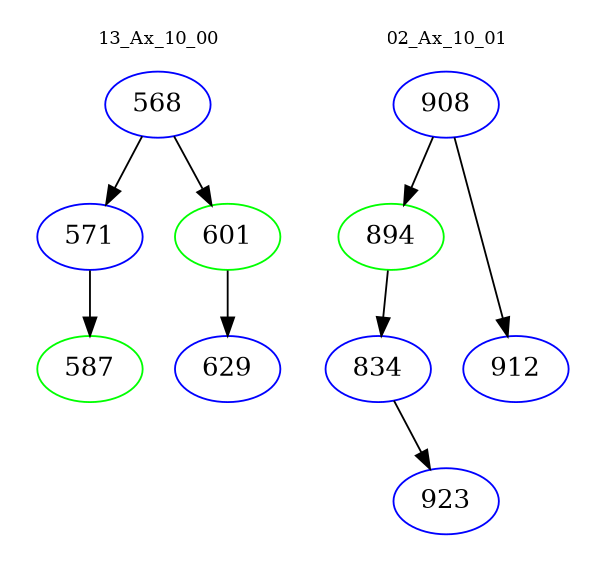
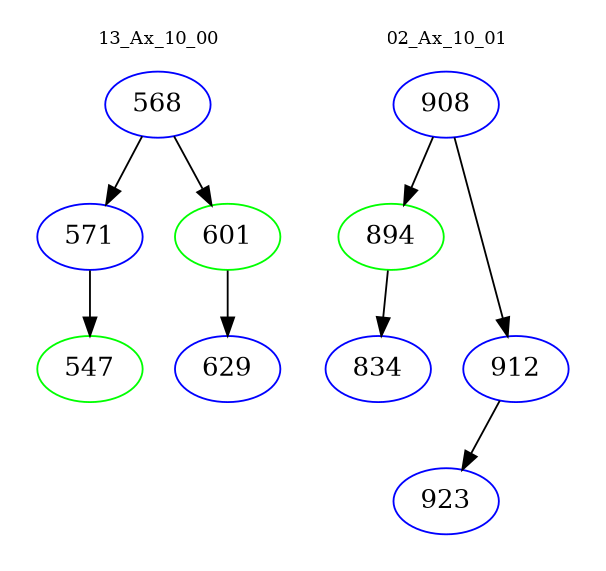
(90, 369) -> (90, 369)
(408, 427) -> (486, 427)
